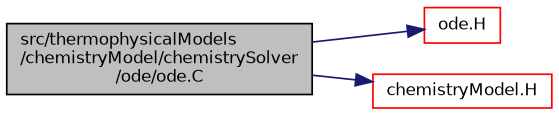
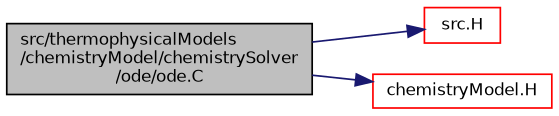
(462, 25) -> (462, 25)
